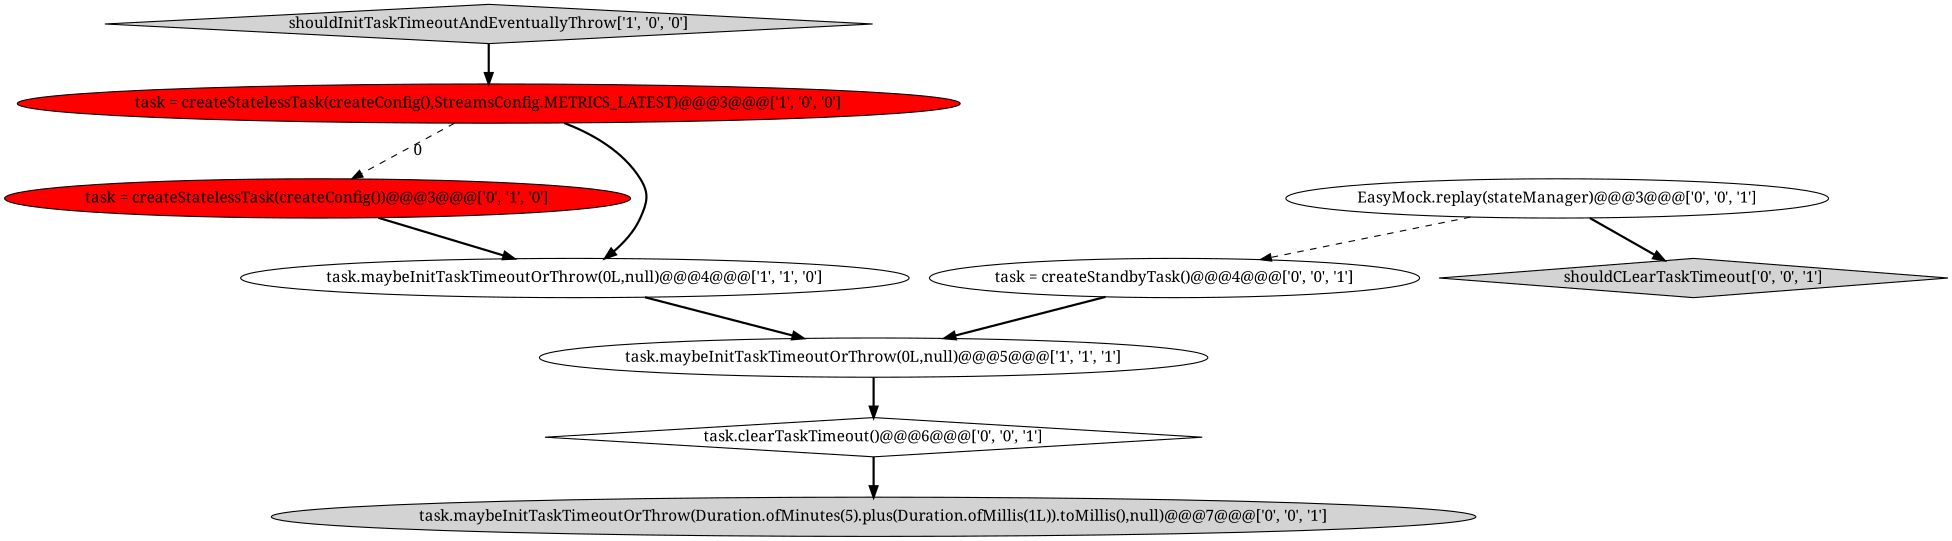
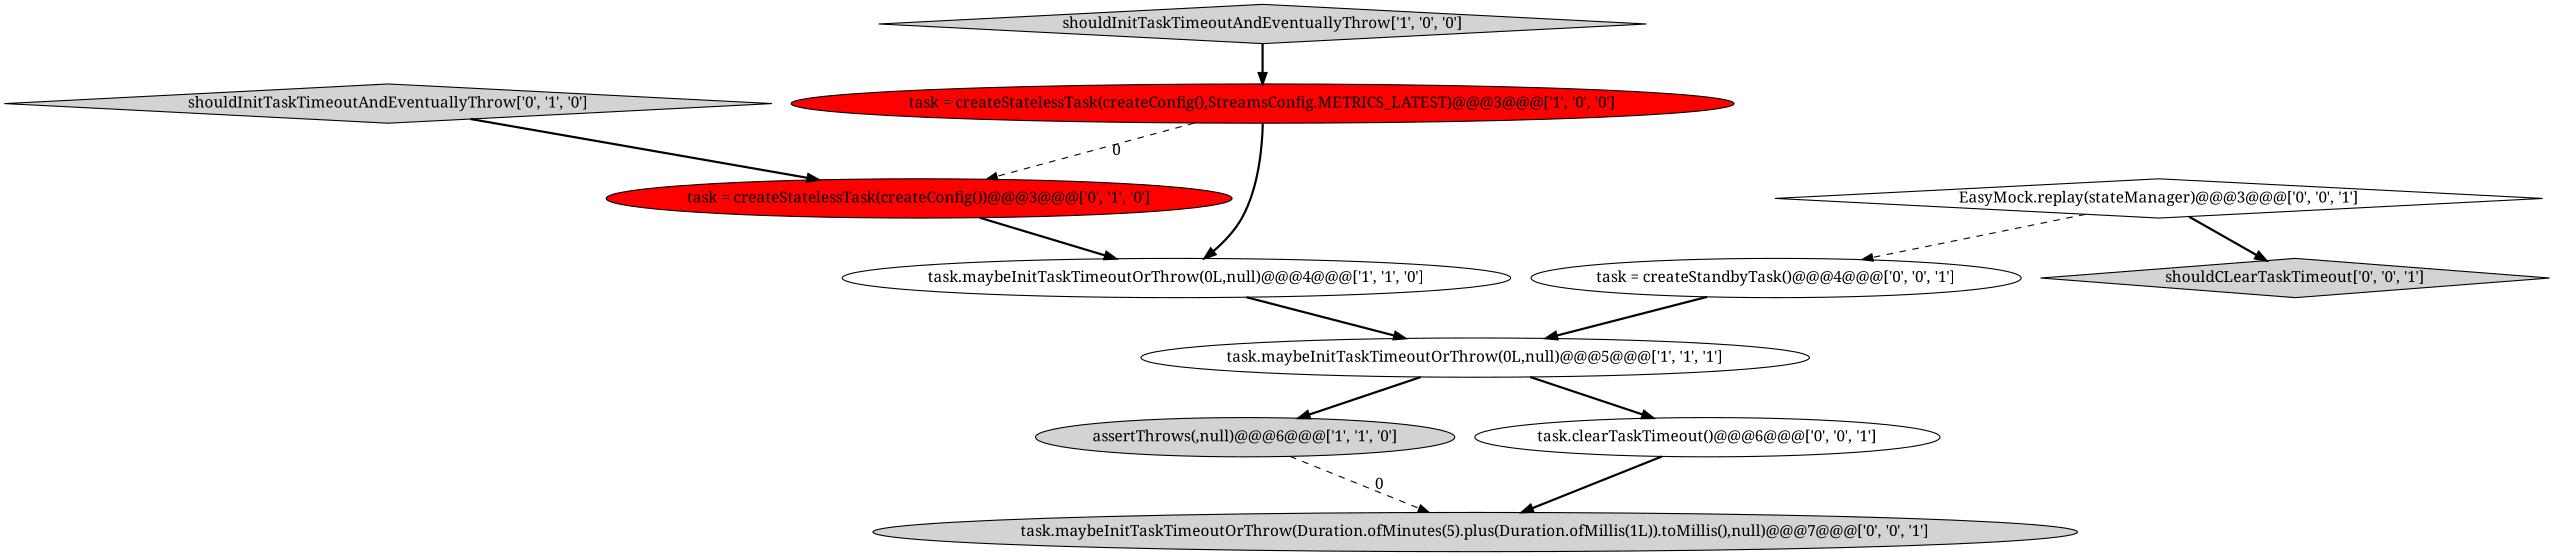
none -> (388, 104)
(1557, 198) -> (2159, 198)
(874, 437) -> (1707, 437)
none -> (1245, 437)
